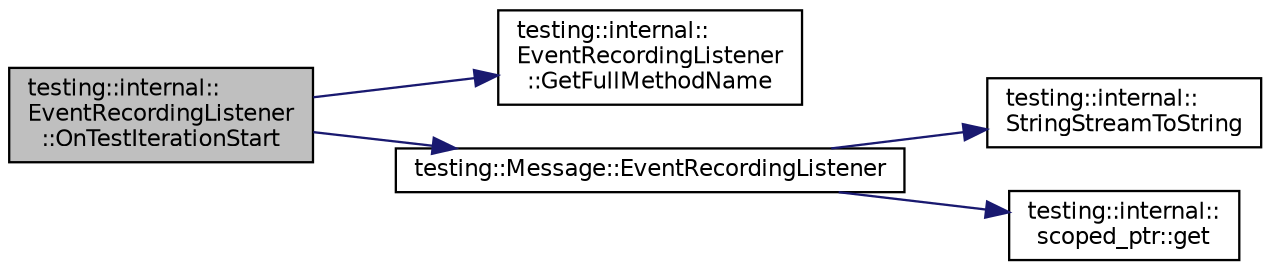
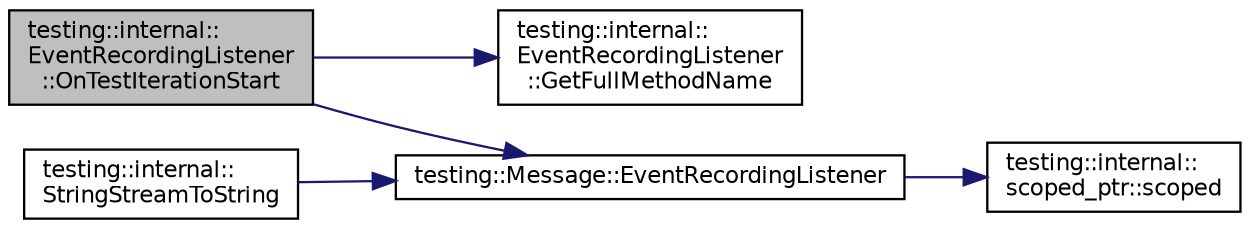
(897, 140) -> (335, 182)
(1124, 226) -> (1114, 177)
